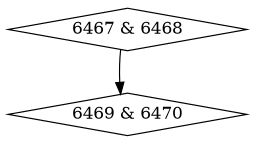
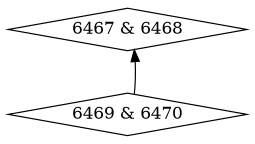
(120, 66) -> (135, 78)
